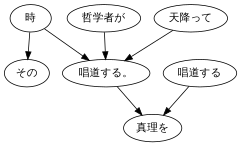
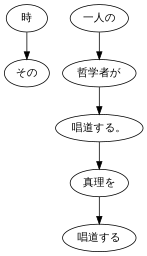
none -> (99, 18)
(191, 18) -> none
(64, 42) -> none
(179, 98) -> (99, 207)
